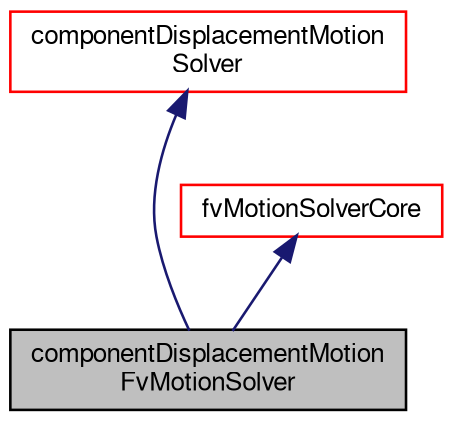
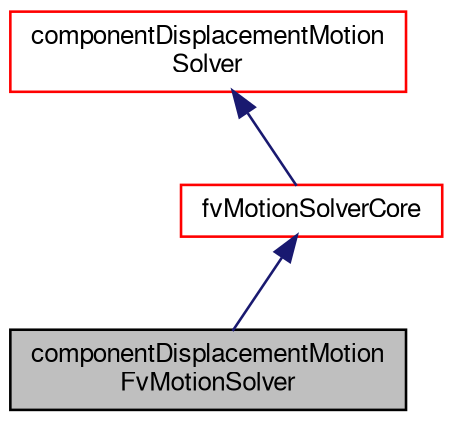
(155, 224) -> (272, 149)
